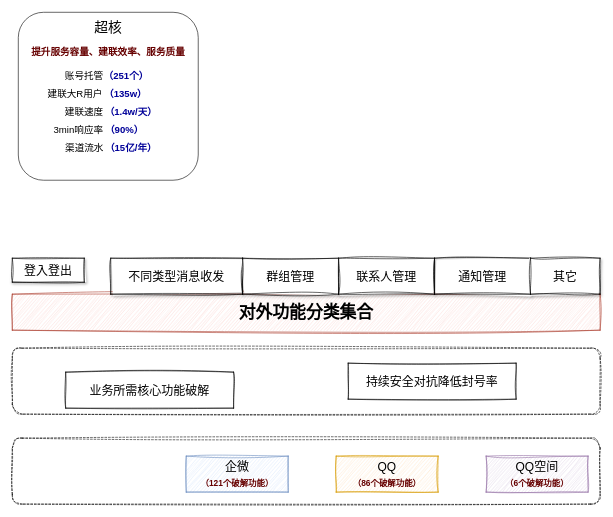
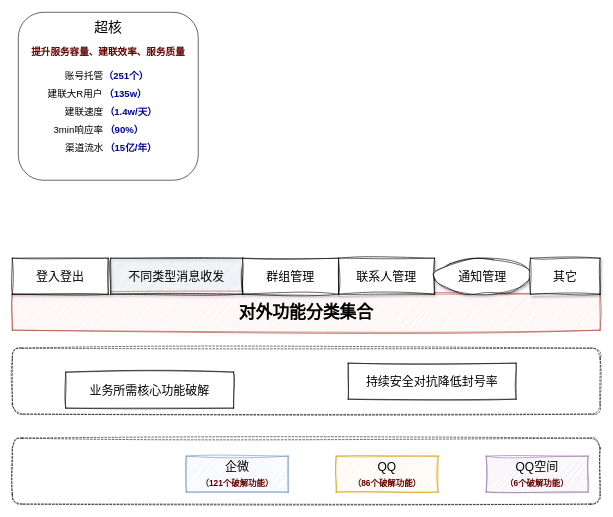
(48, 270) -> (60, 276)
(177, 276) -> (177, 276)
(483, 276) -> (483, 276)
